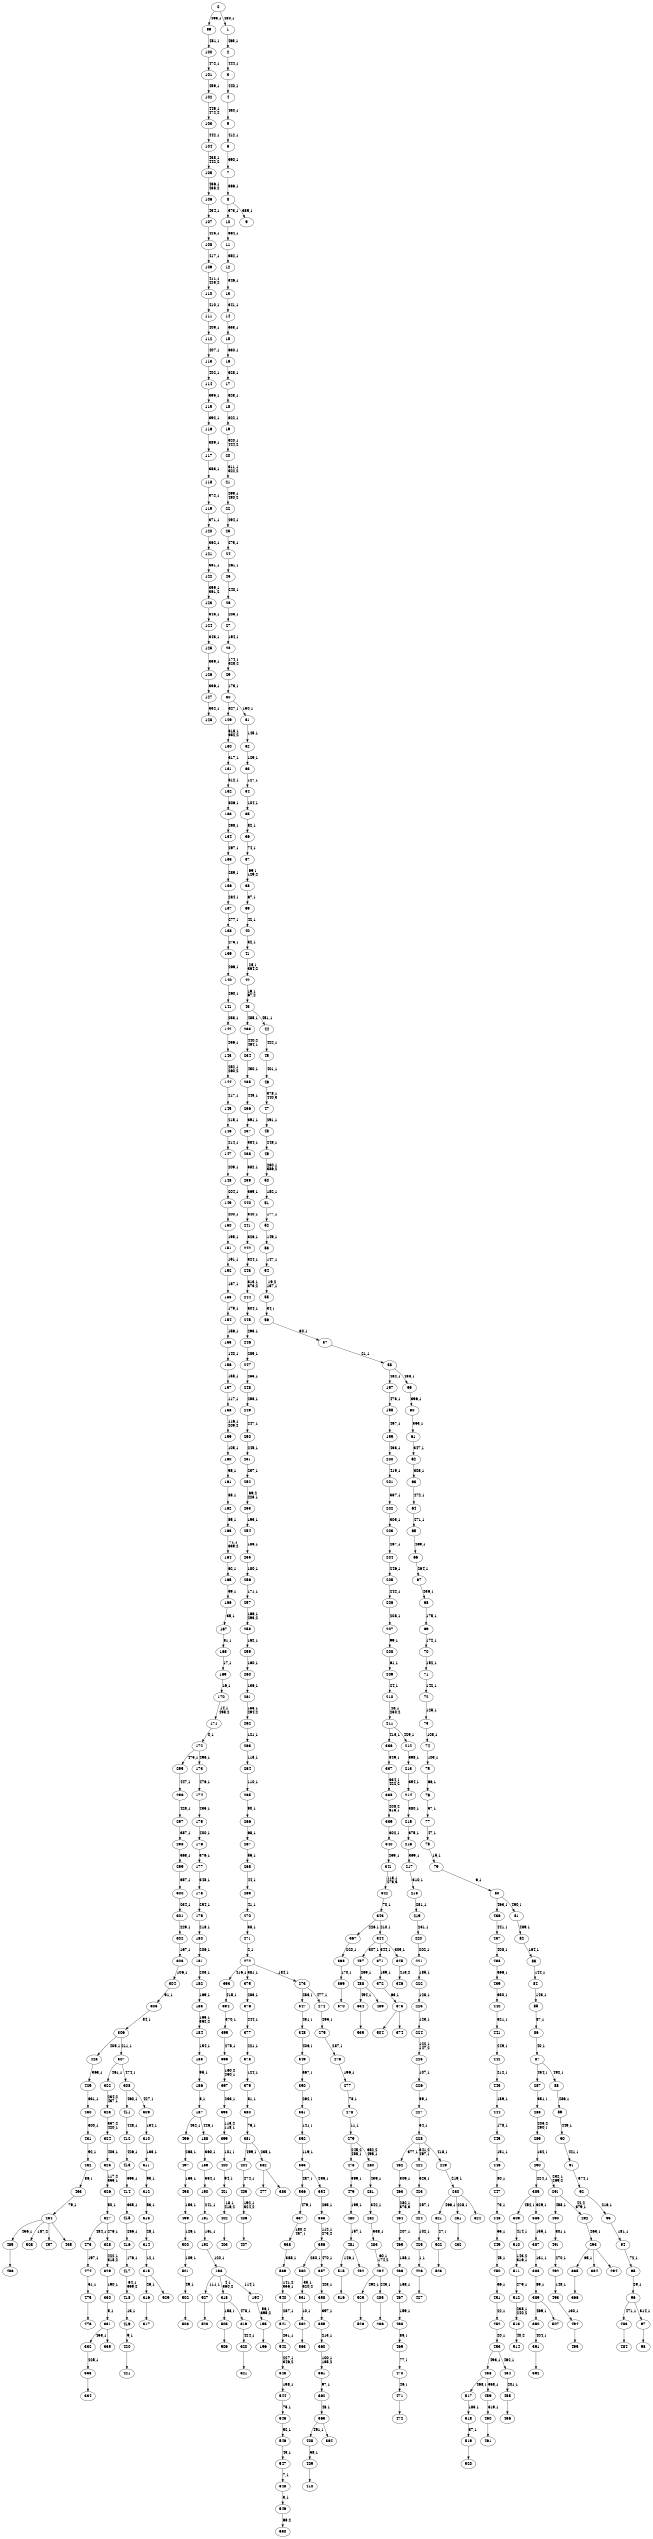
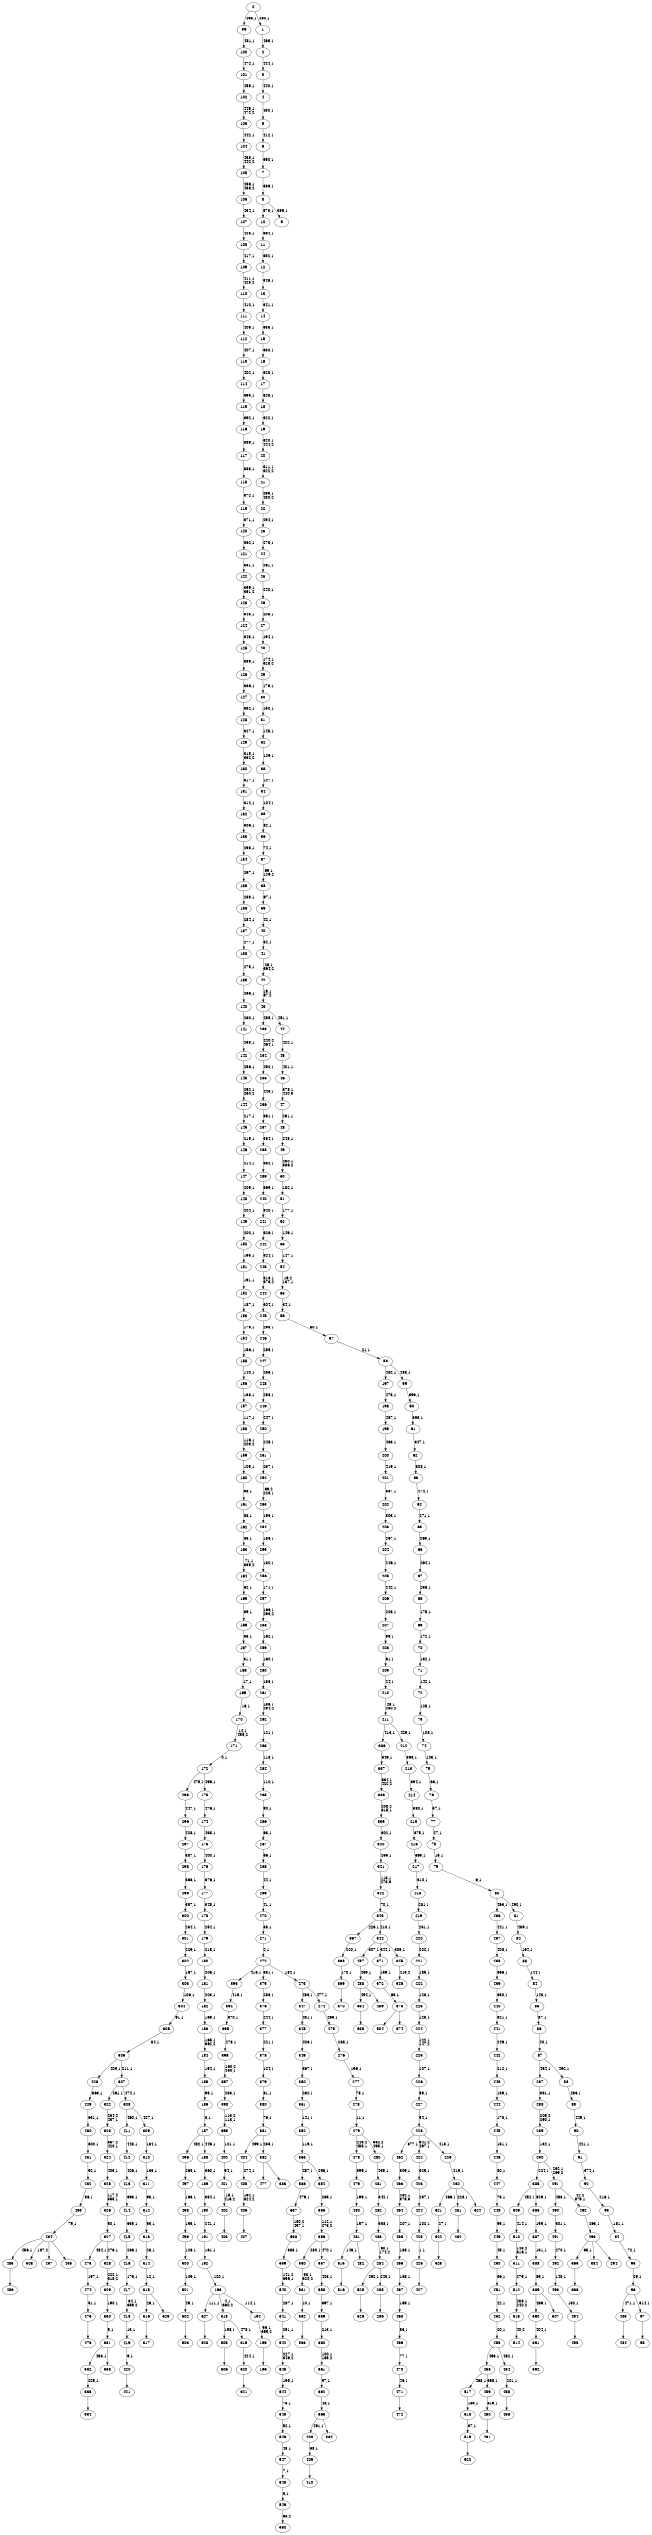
(228, 708) -> (244, 730)
(337, 2046) -> (343, 2042)
